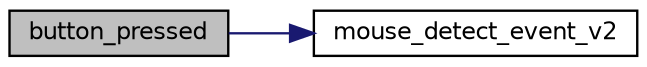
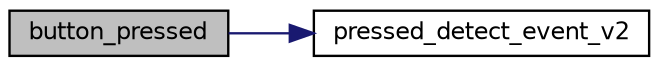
(476, 33) -> (482, 33)
